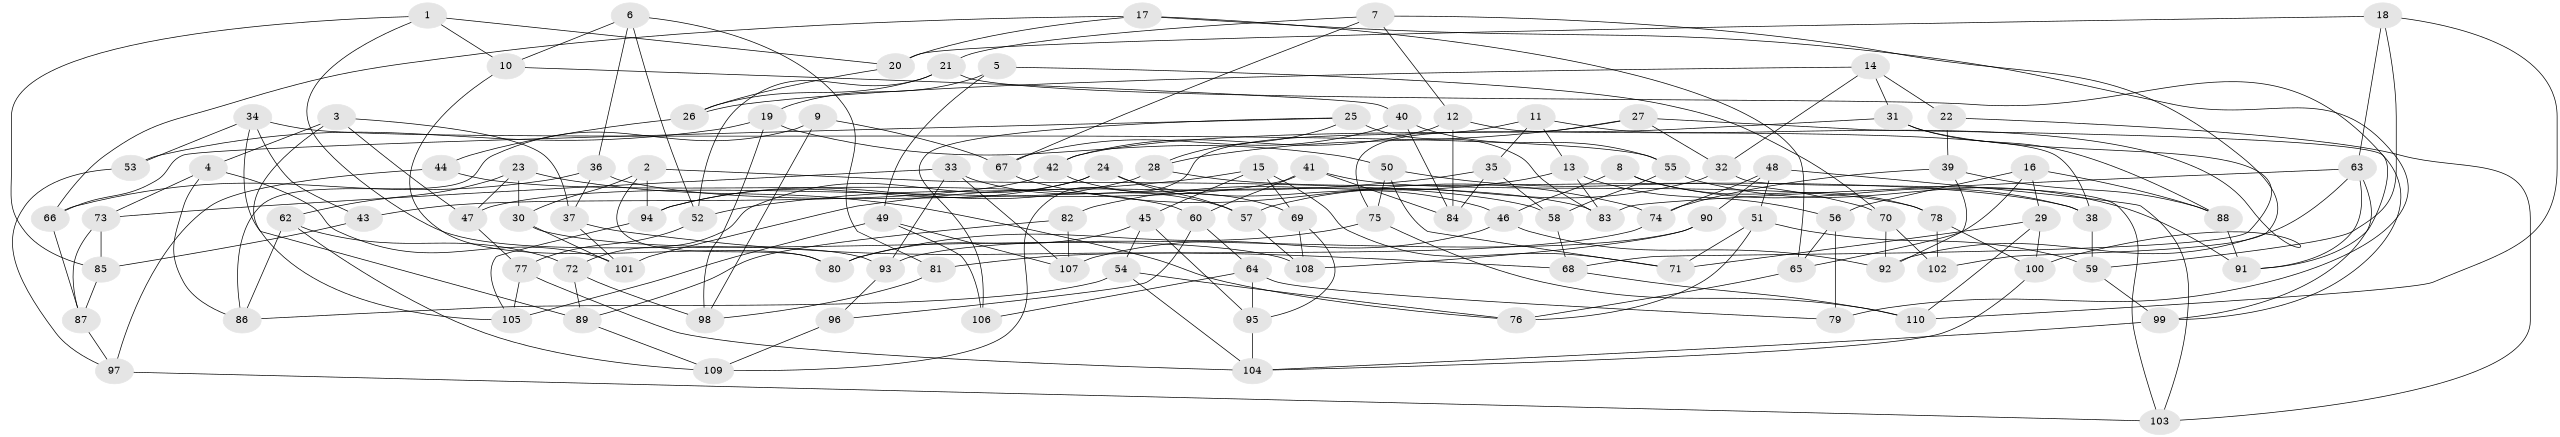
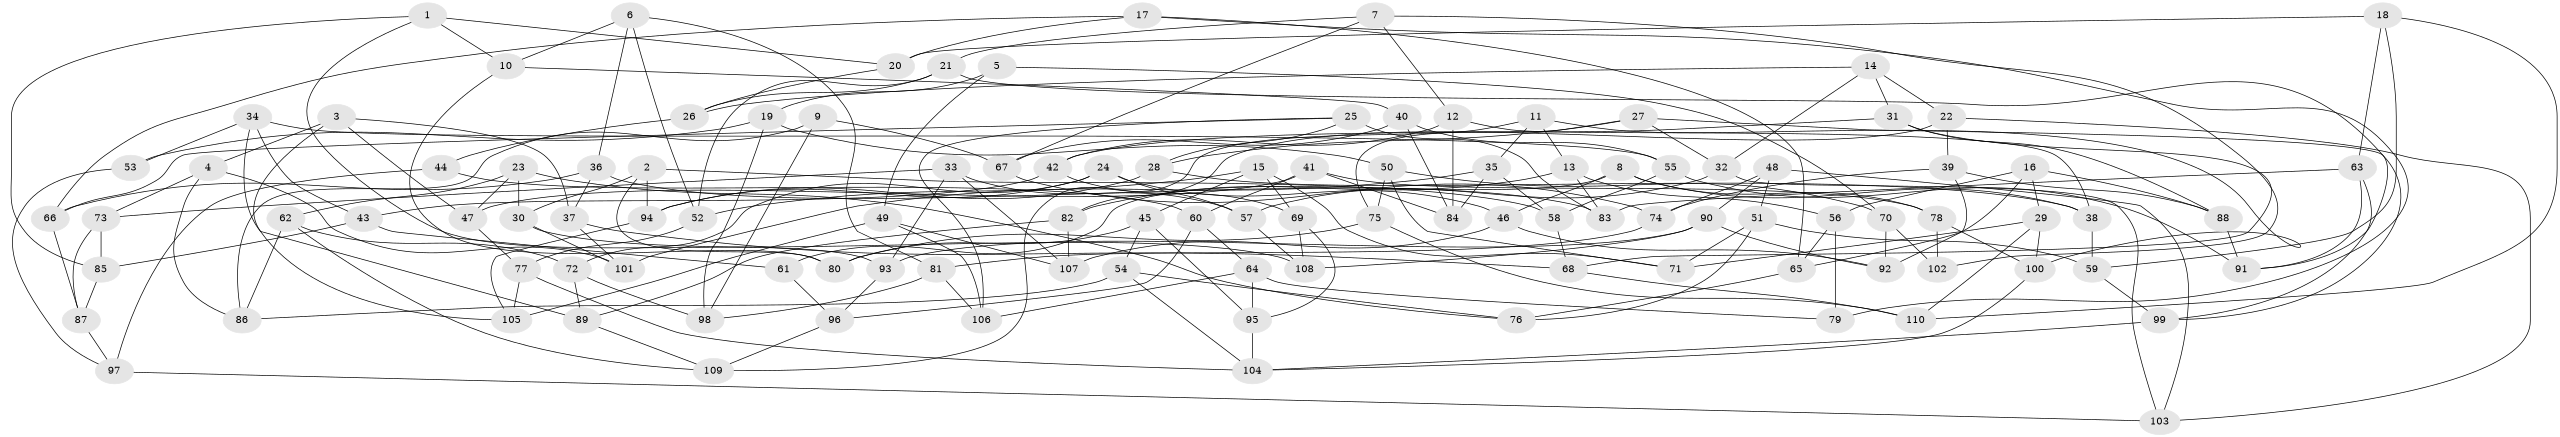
none -> (1651, 137)
(2027, 244) -> (1790, 249)
none -> (784, 270)
none -> (959, 295)
